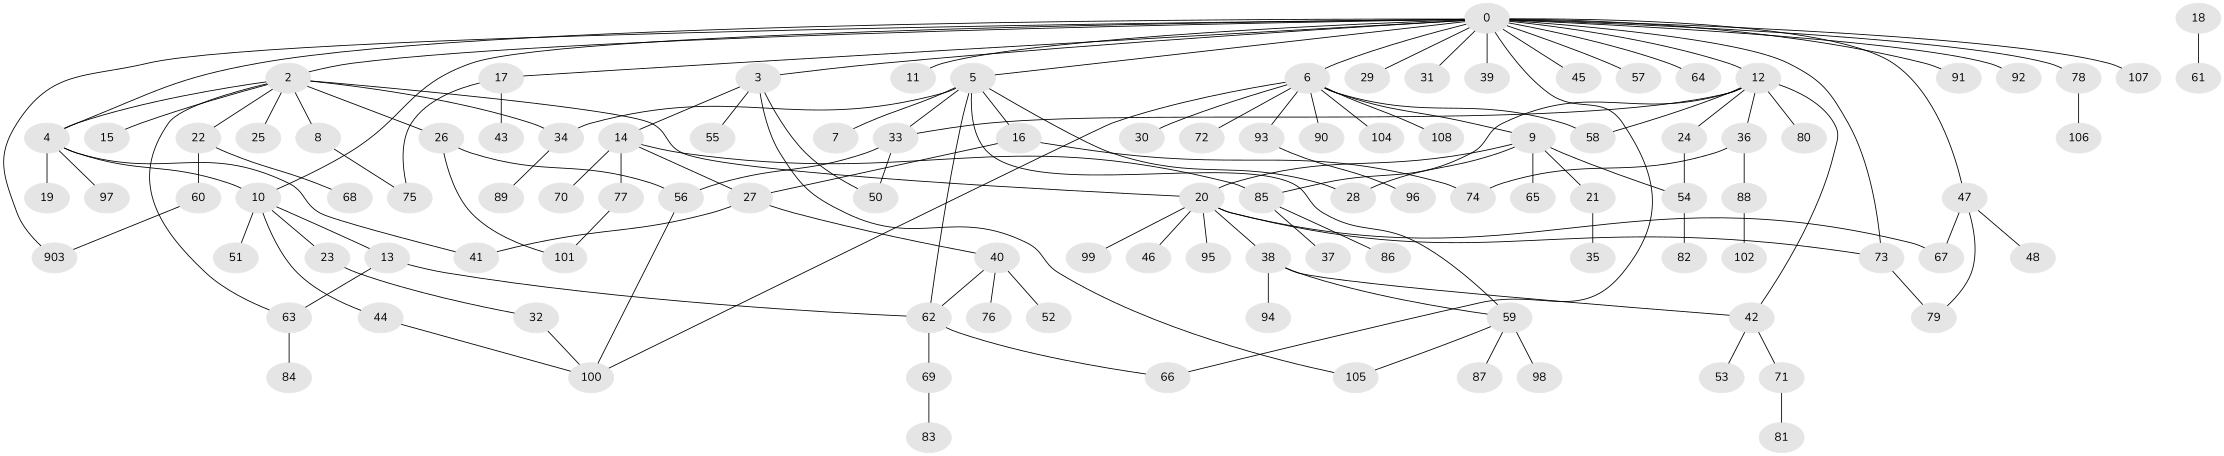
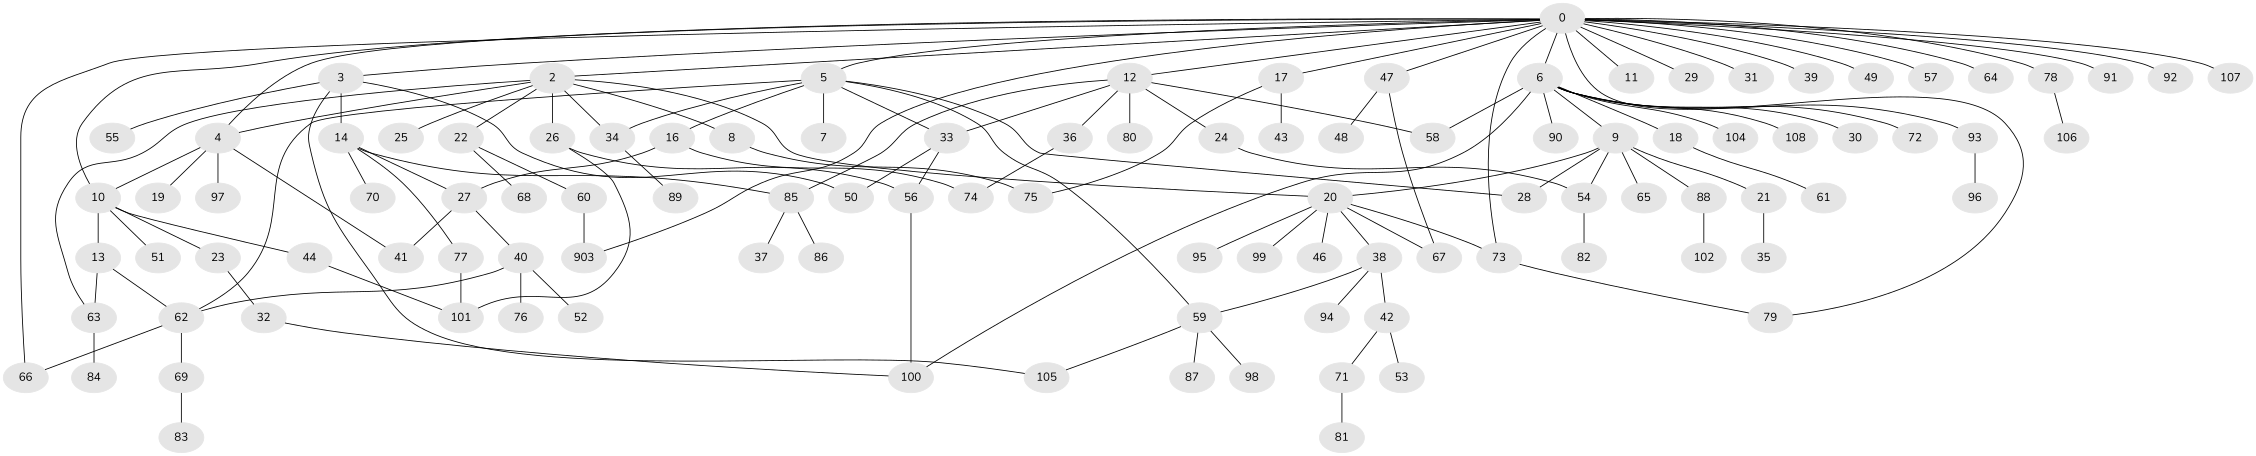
(1579, 78) -> (1871, 78)
none -> (1608, 107)
(107, 138) -> none
(1744, 168) -> (1660, 168)
(1824, 186) -> none
(1974, 263) -> (1940, 100)
(486, 348) -> (371, 282)
